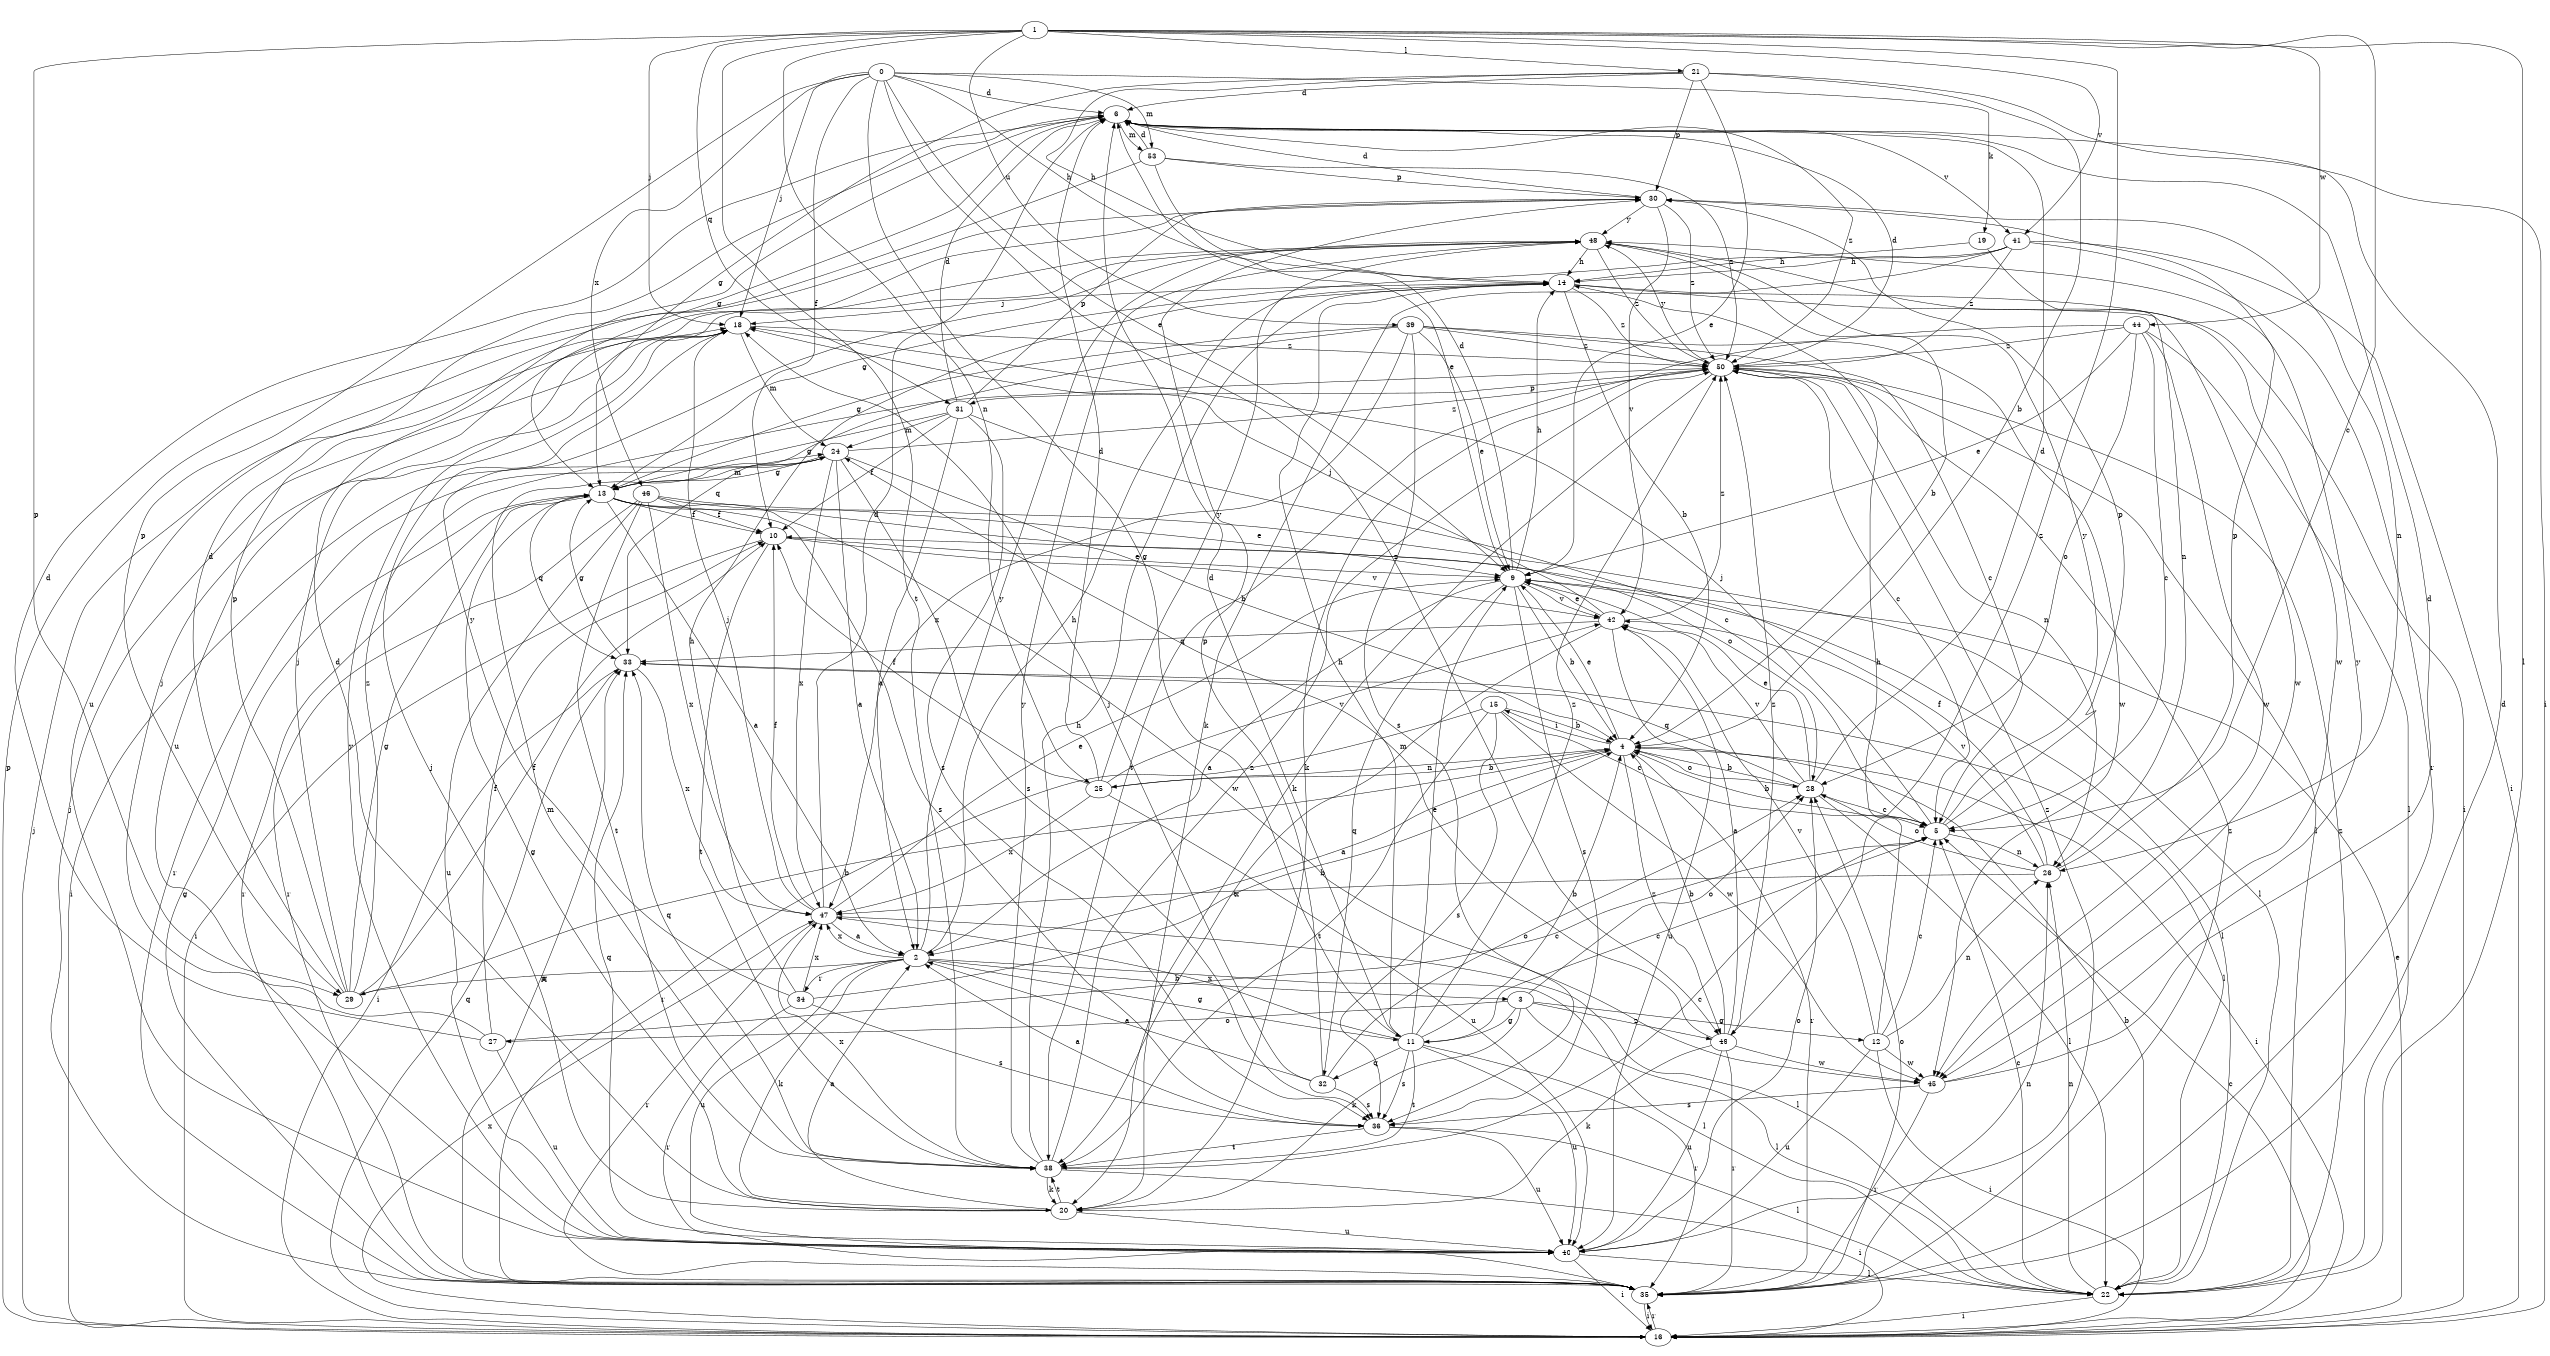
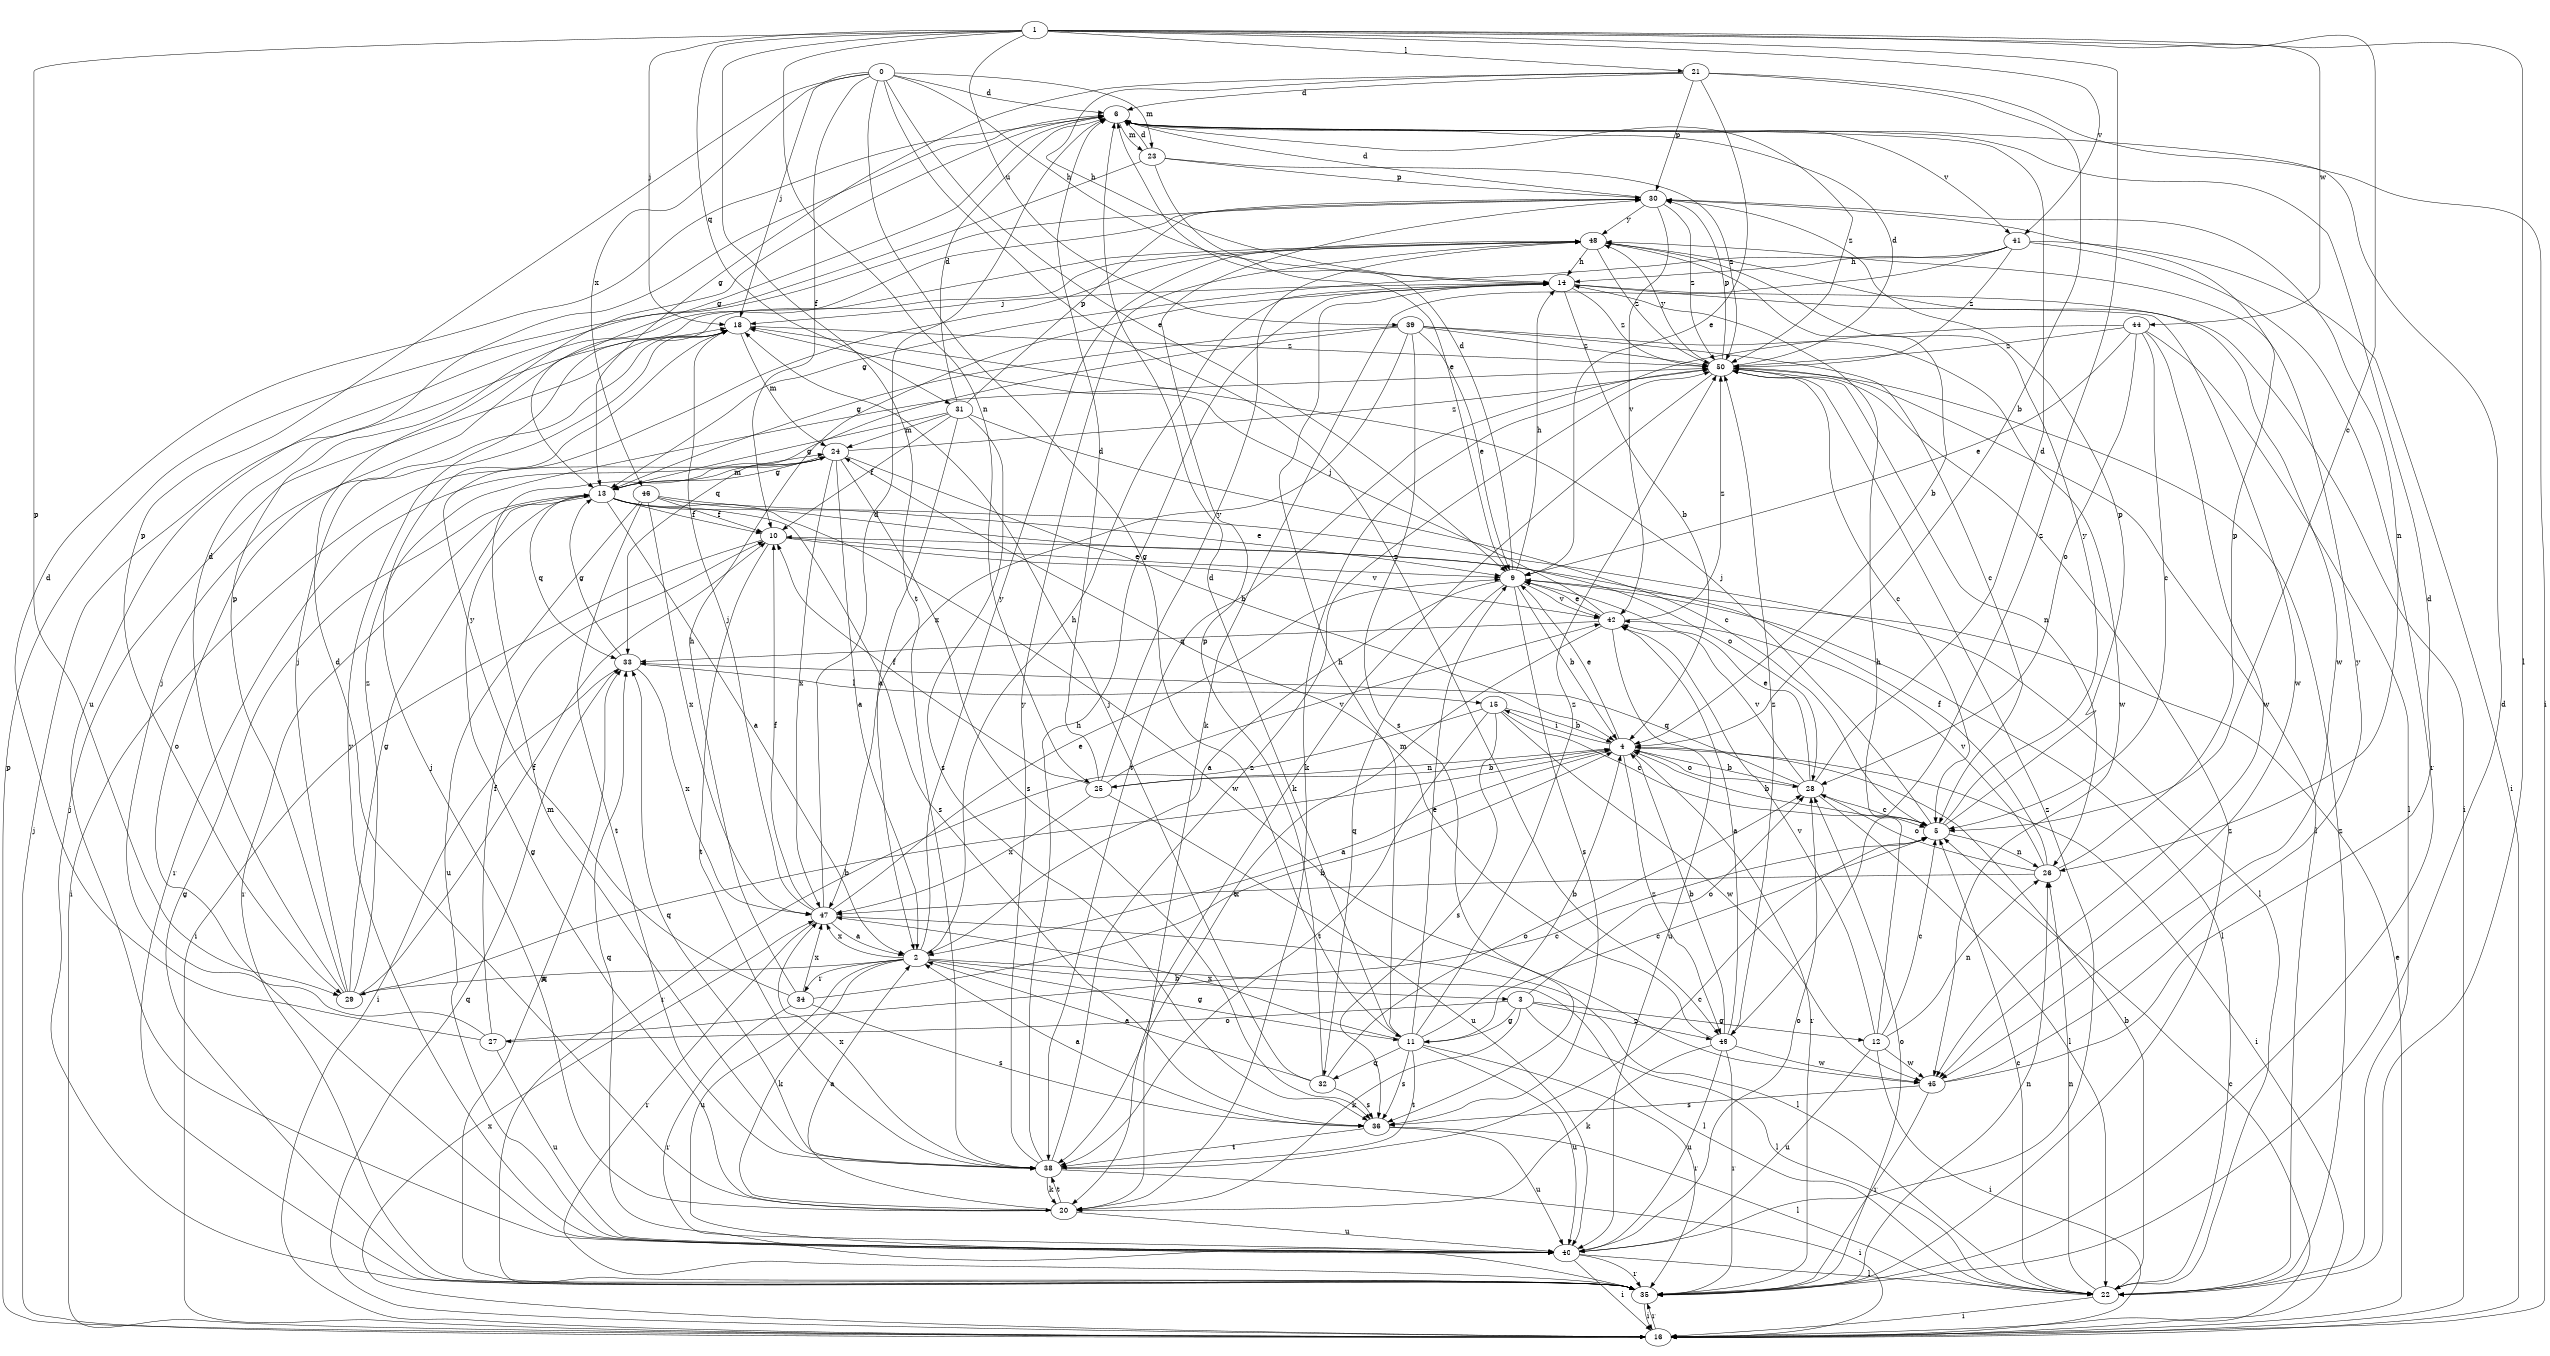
(1152, 157) -> (1152, 157)
(1982, 241) -> none
(1342, 393) -> (1723, 278)
(1611, 697) -> (1058, 695)
(177, 747) -> (177, 747)
(439, 1257) -> (1612, 1263)
